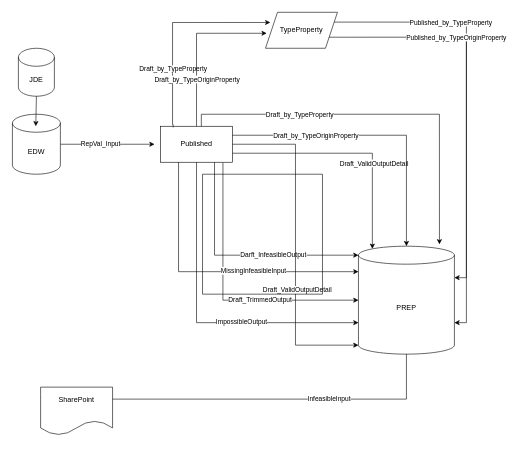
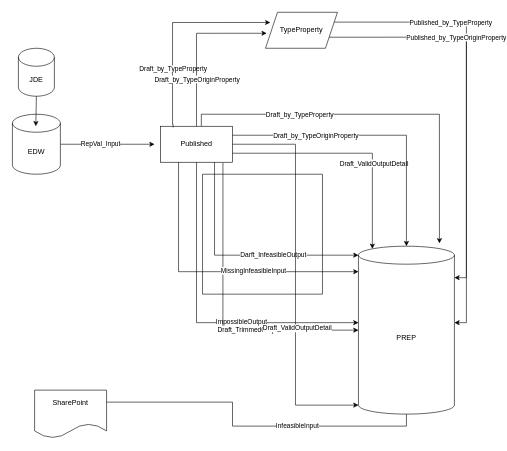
(407, 300) -> (407, 330)
(77, 411) -> (71, 414)
